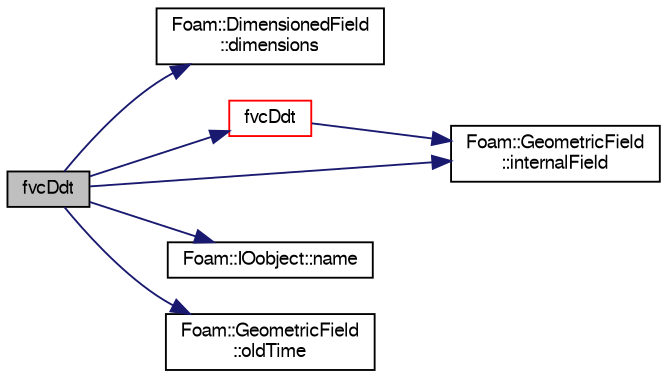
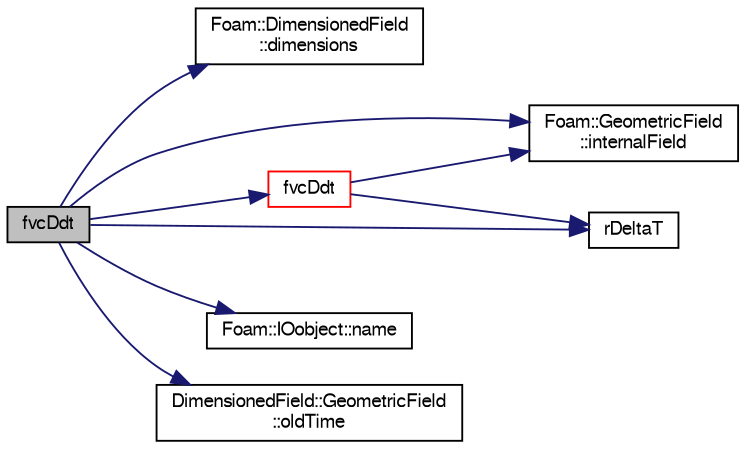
none -> (634, 230)
(270, 342) -> (309, 413)
